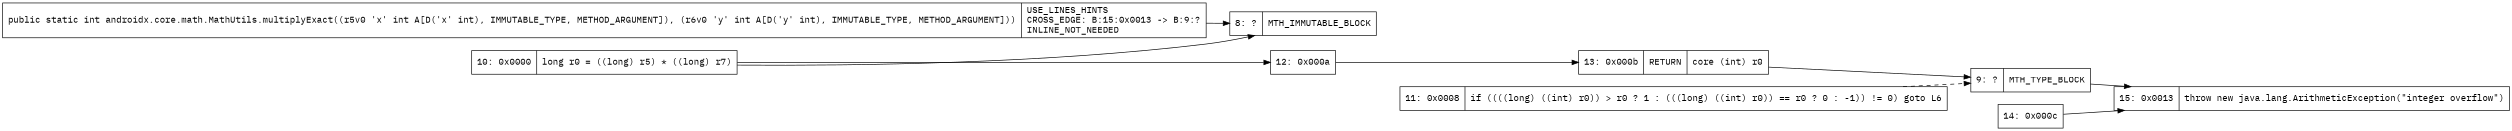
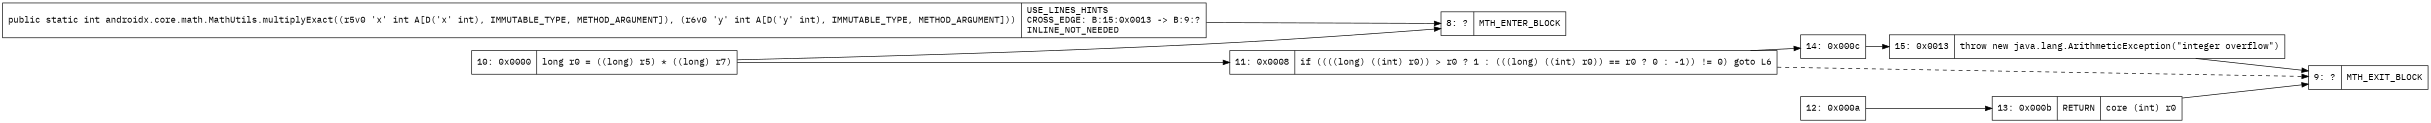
(1319, 23) -> (1520, 23)
none -> (1772, 50)
(1040, 62) -> (980, 62)
(2047, 80) -> (2385, 77)
(2107, 85) -> (2249, 64)
